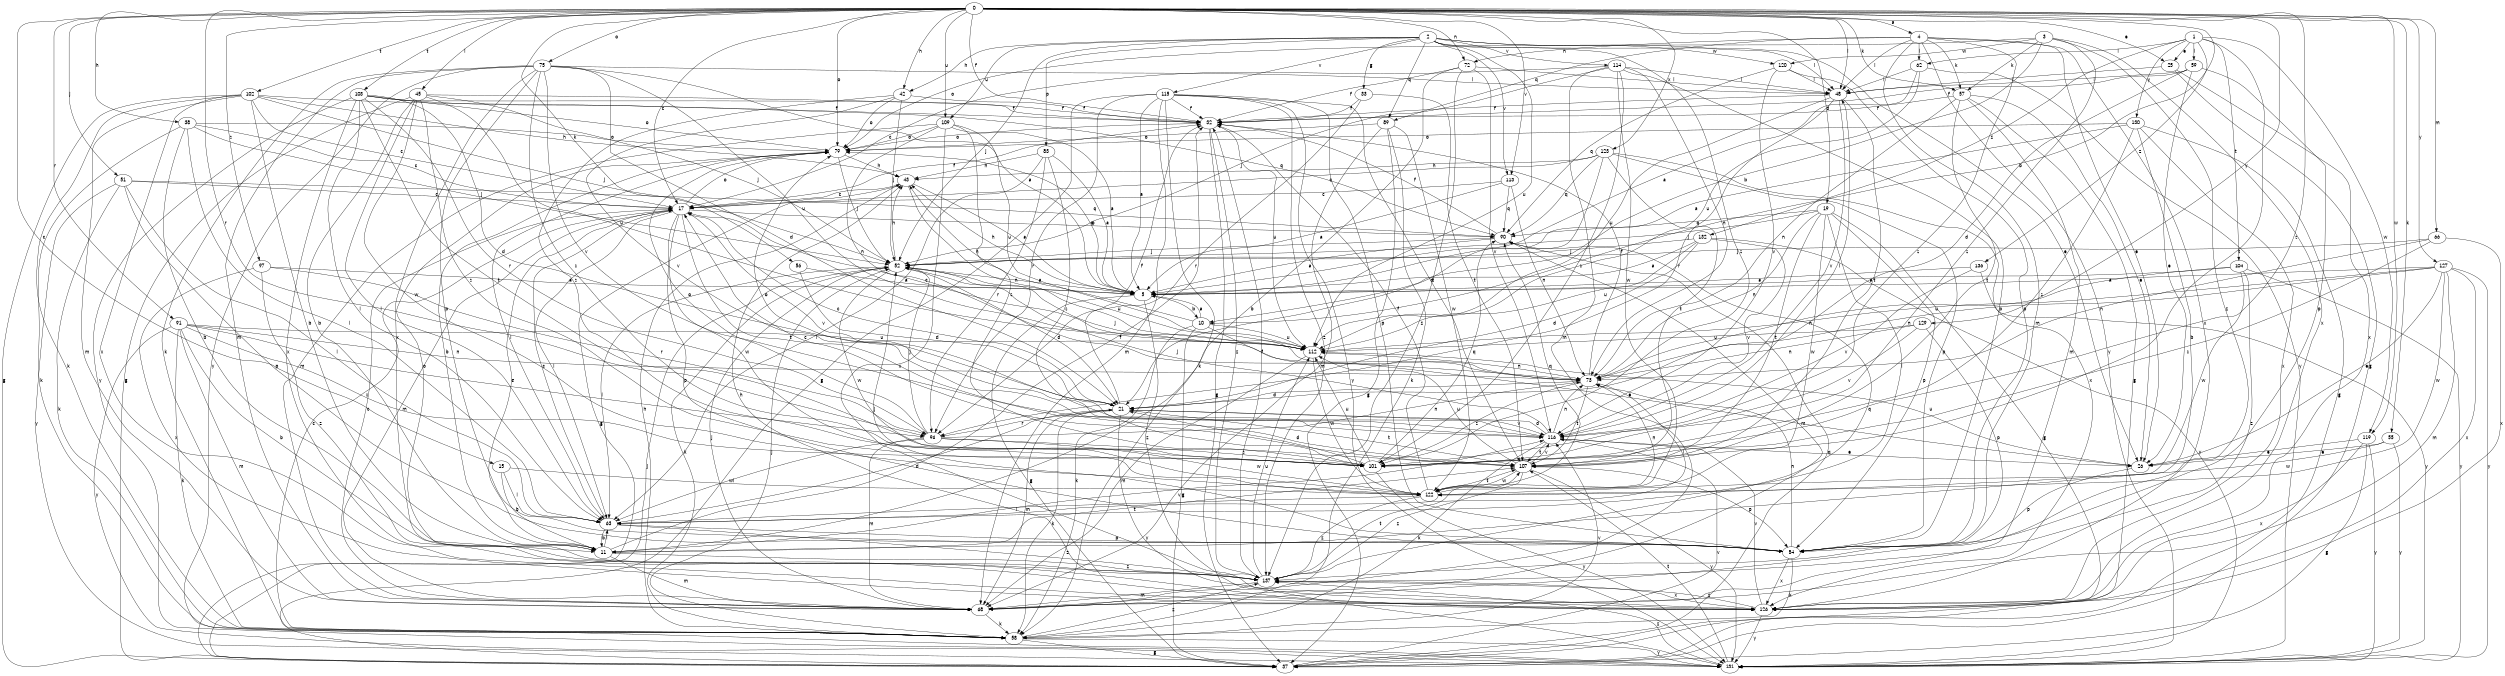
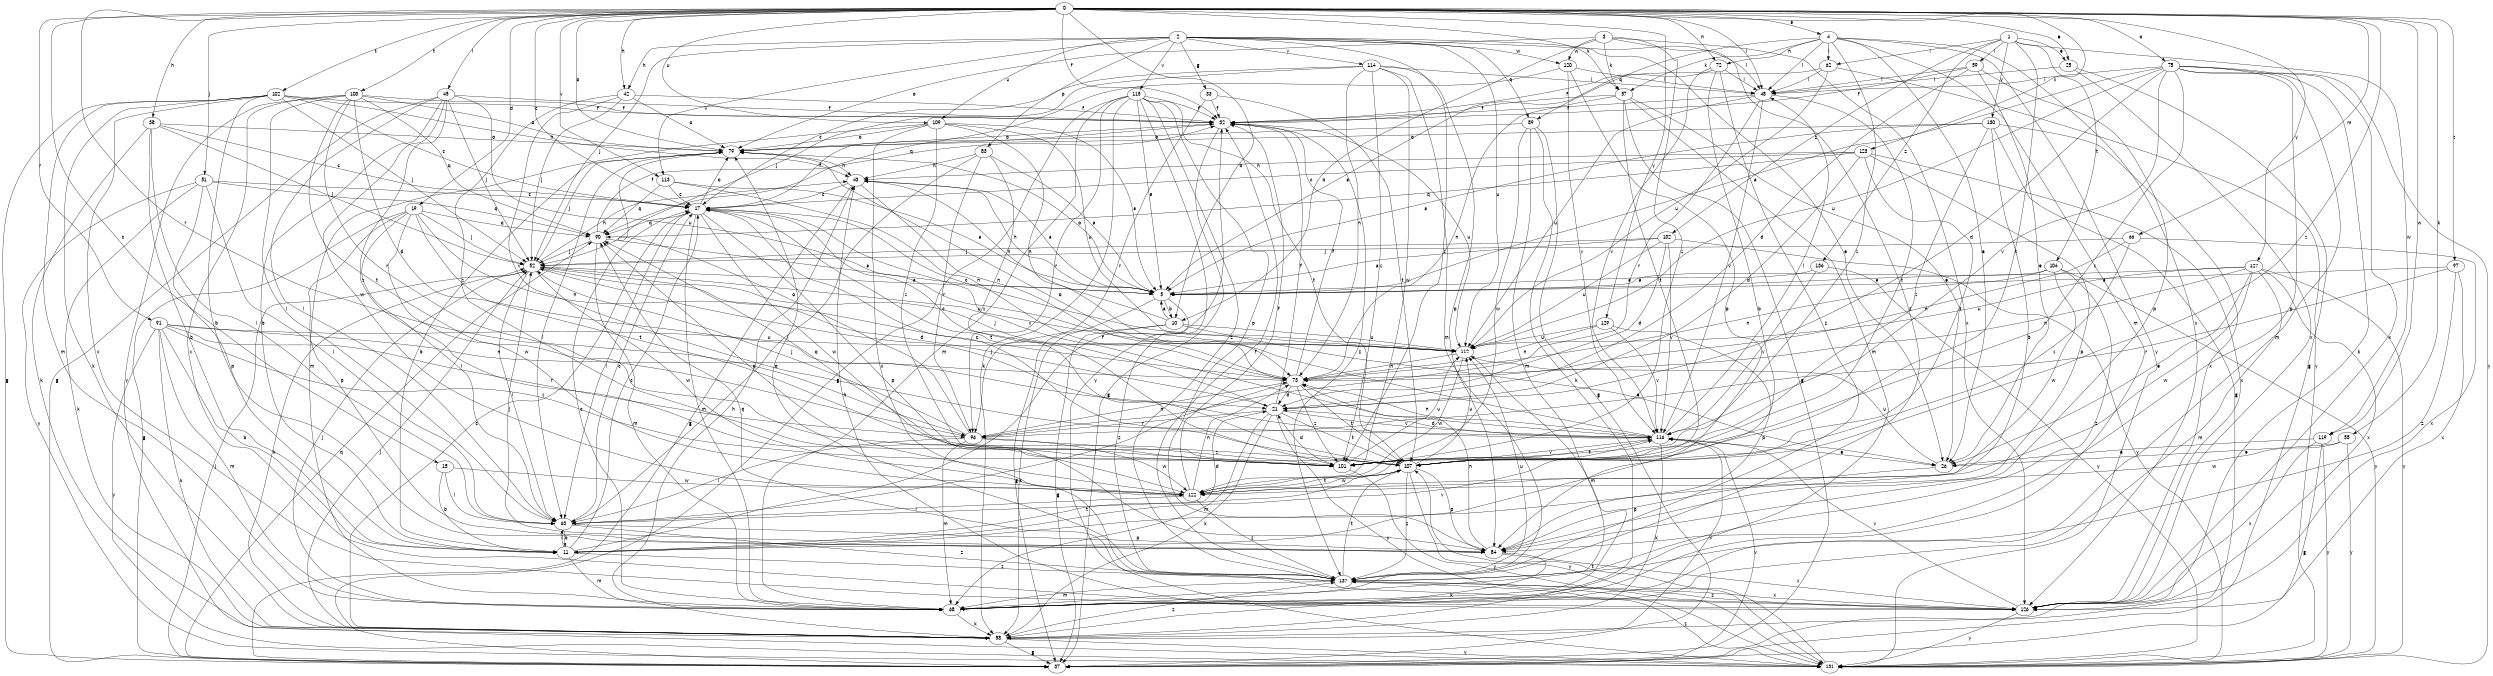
(798, 266) -> none
